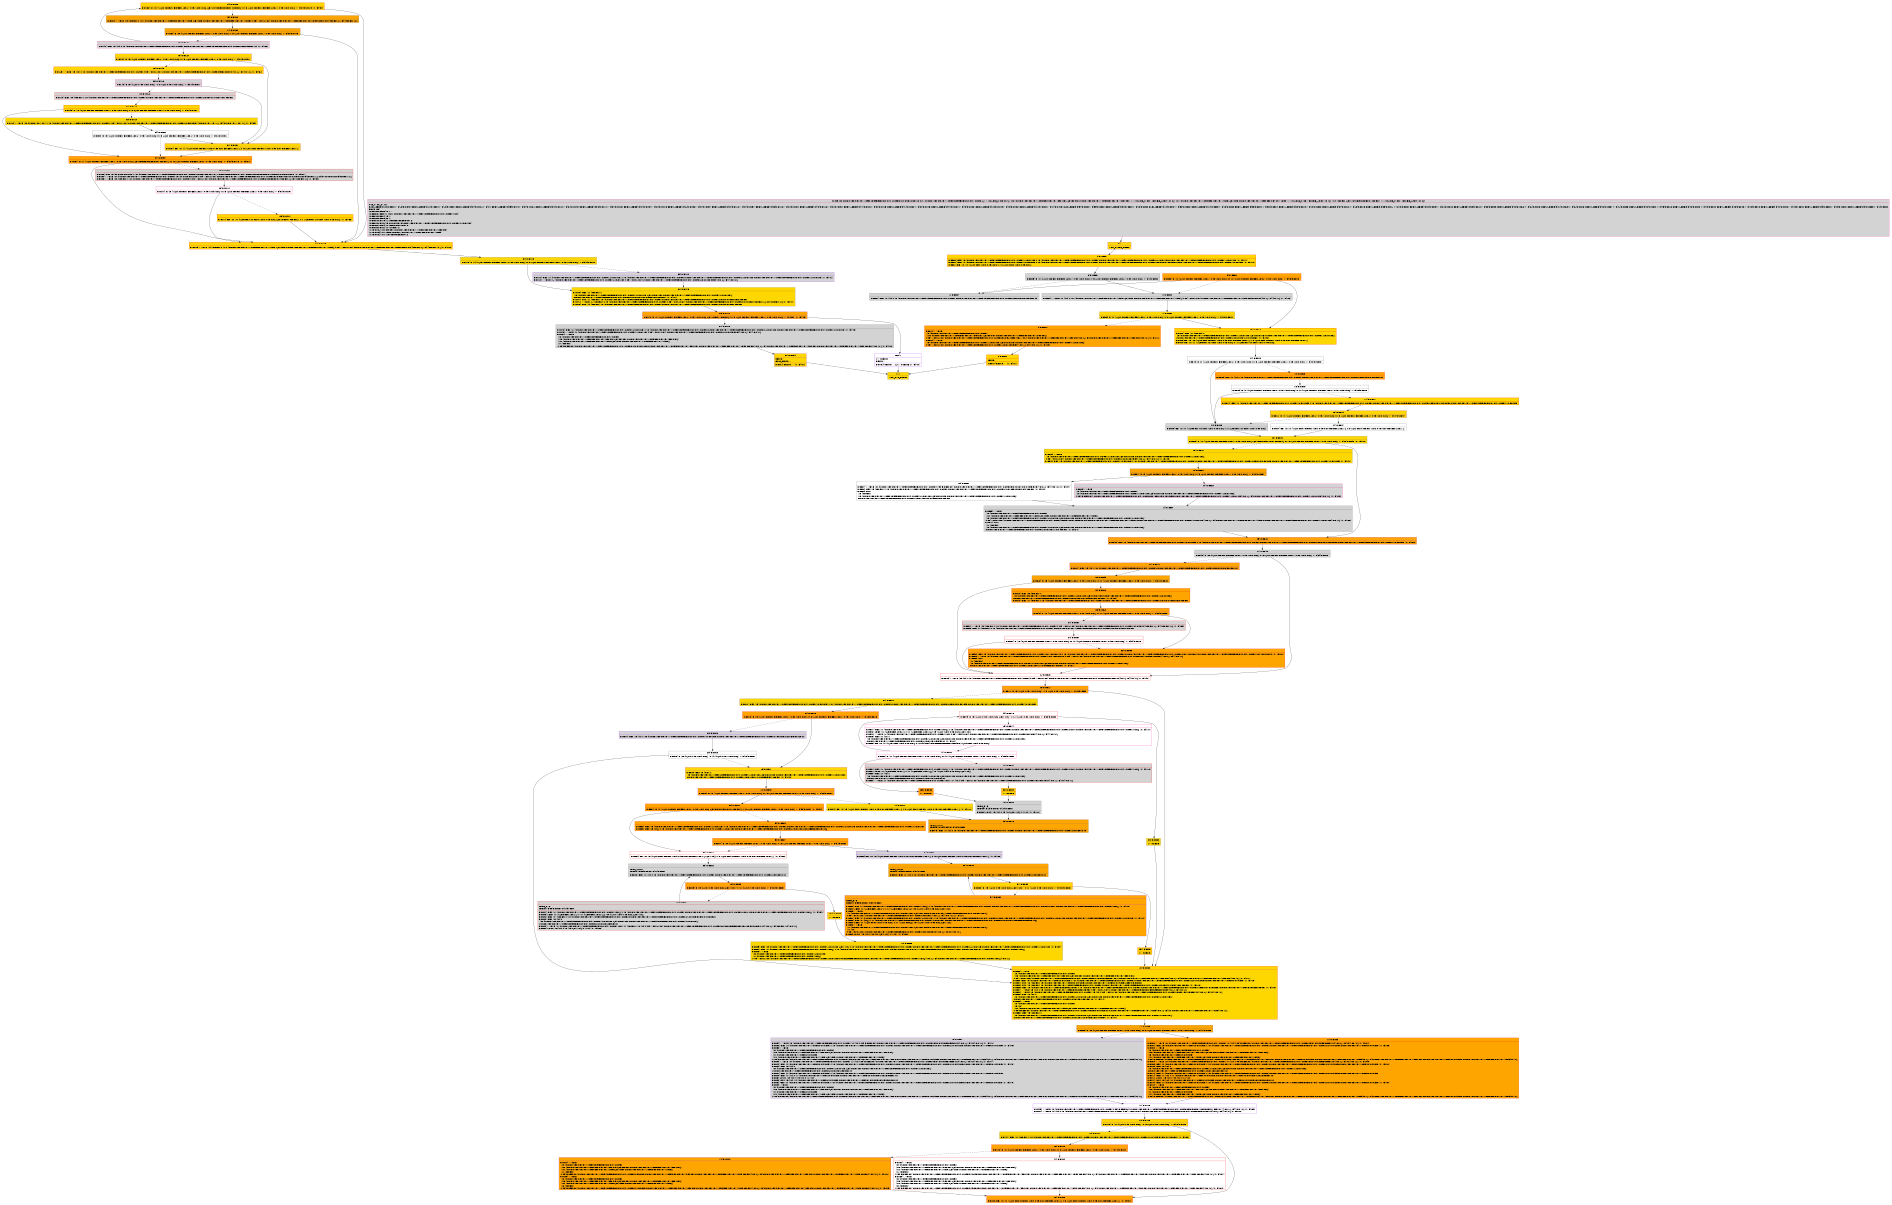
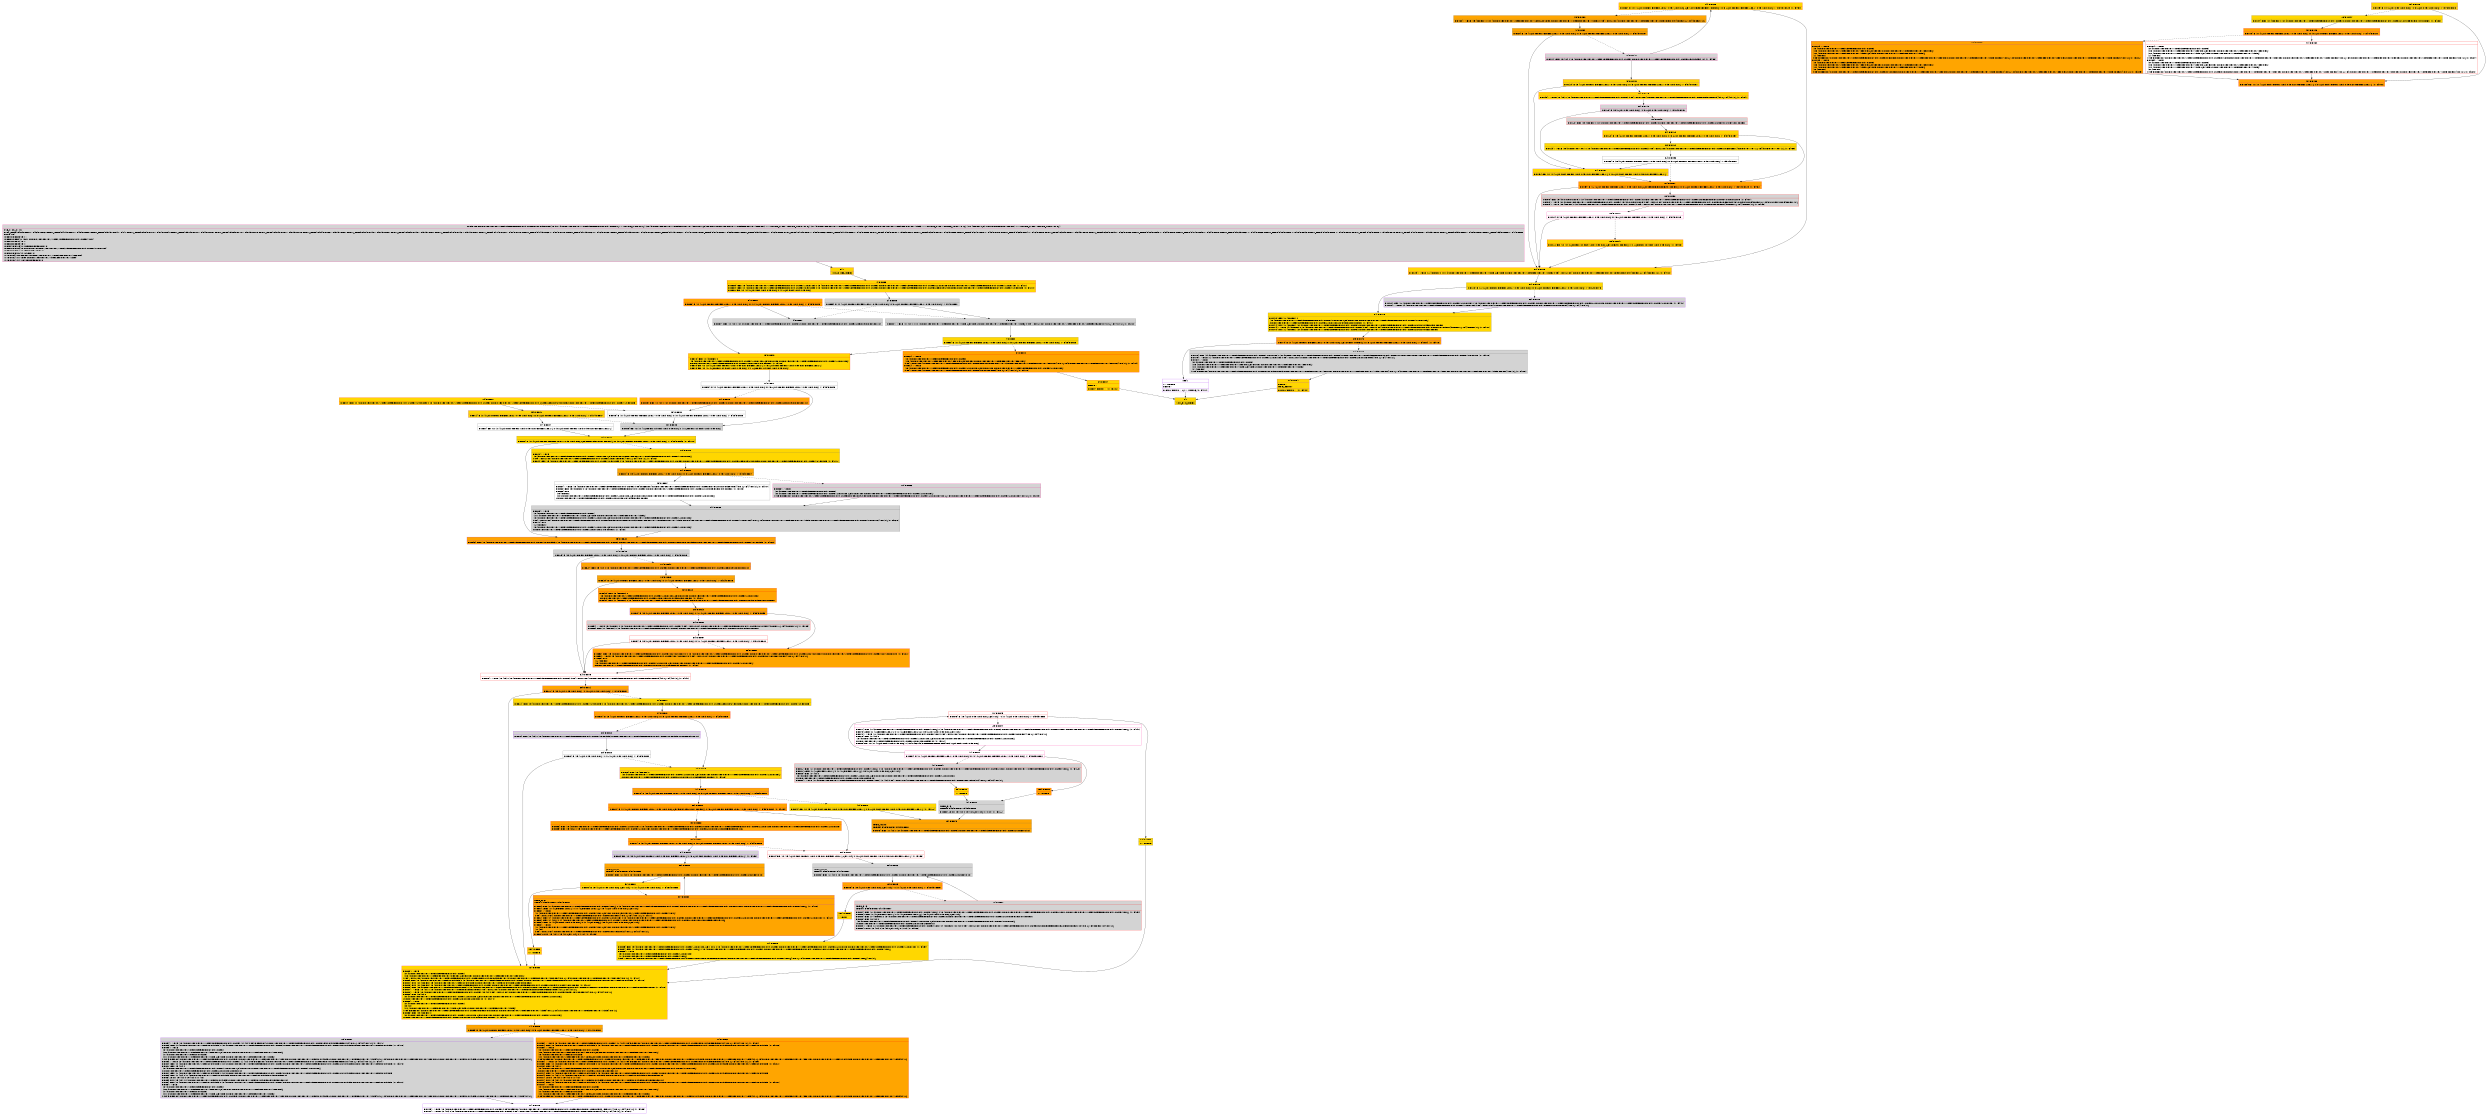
(1334, 395) -> (581, 408)
(699, 773) -> (636, 772)
(834, 917) -> (842, 917)
(1145, 1115) -> none
